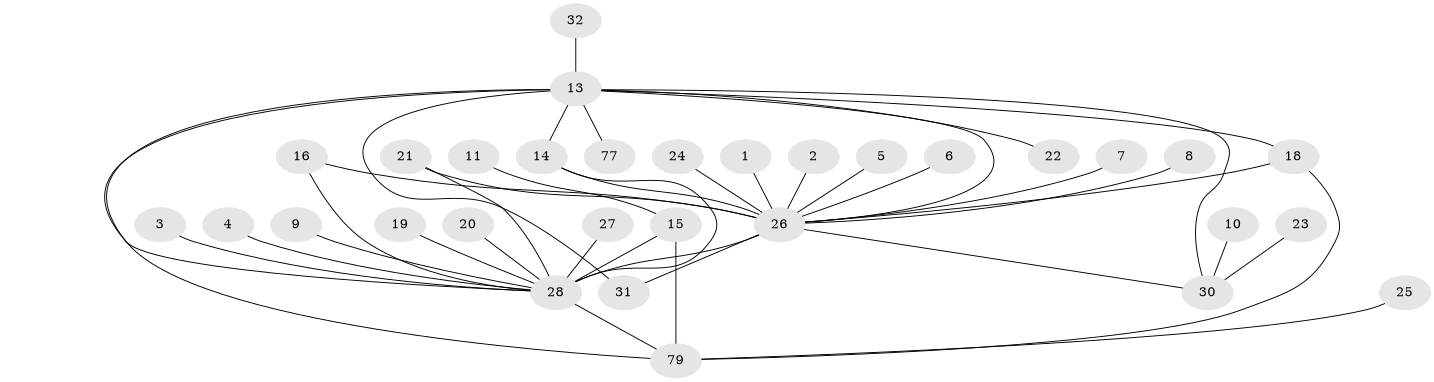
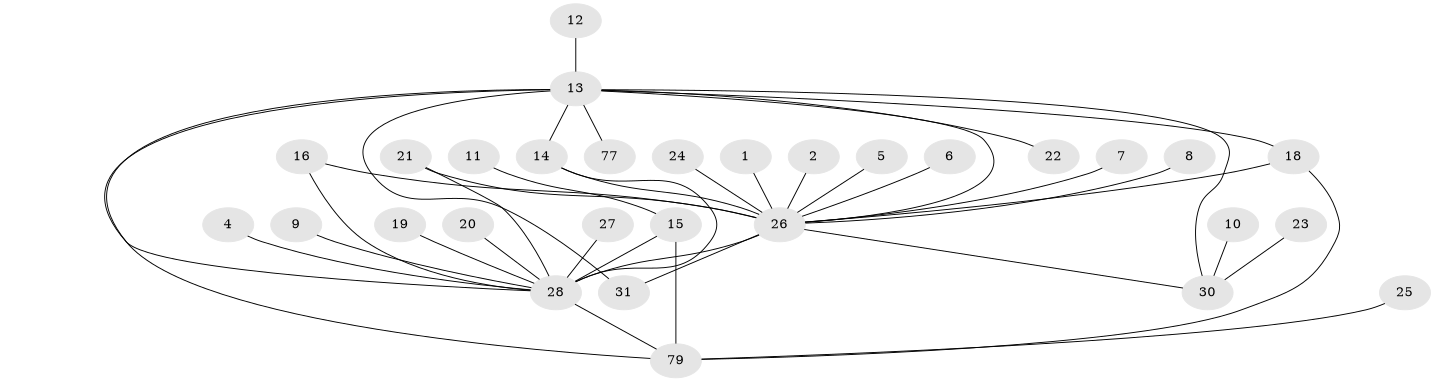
(576, 21) -> (576, 21)
(160, 225) -> none
